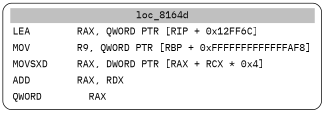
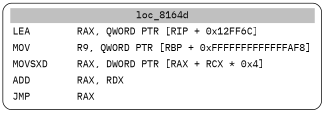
(60, 97) -> (54, 97)
